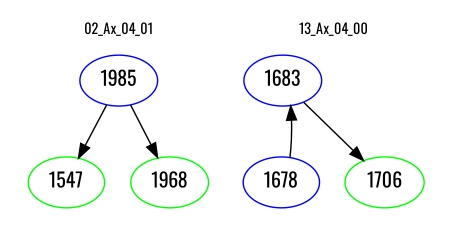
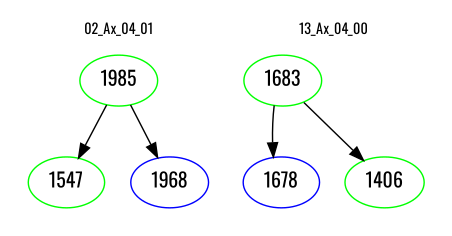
(119, 81) -> (119, 81)
(283, 81) -> (283, 81)
(291, 139) -> (273, 124)
(170, 182) -> (170, 182)
(385, 182) -> (385, 182)
